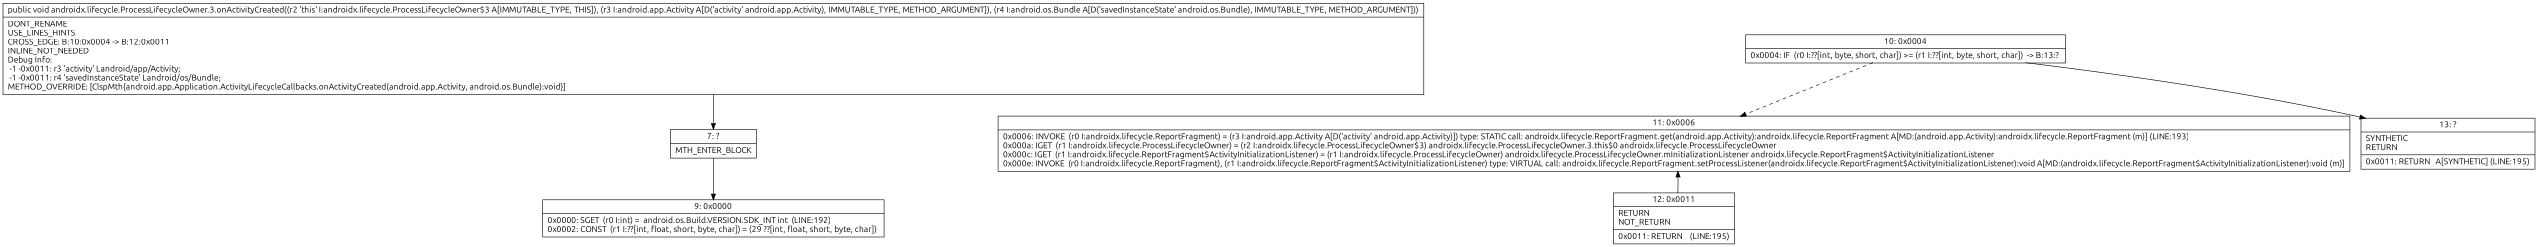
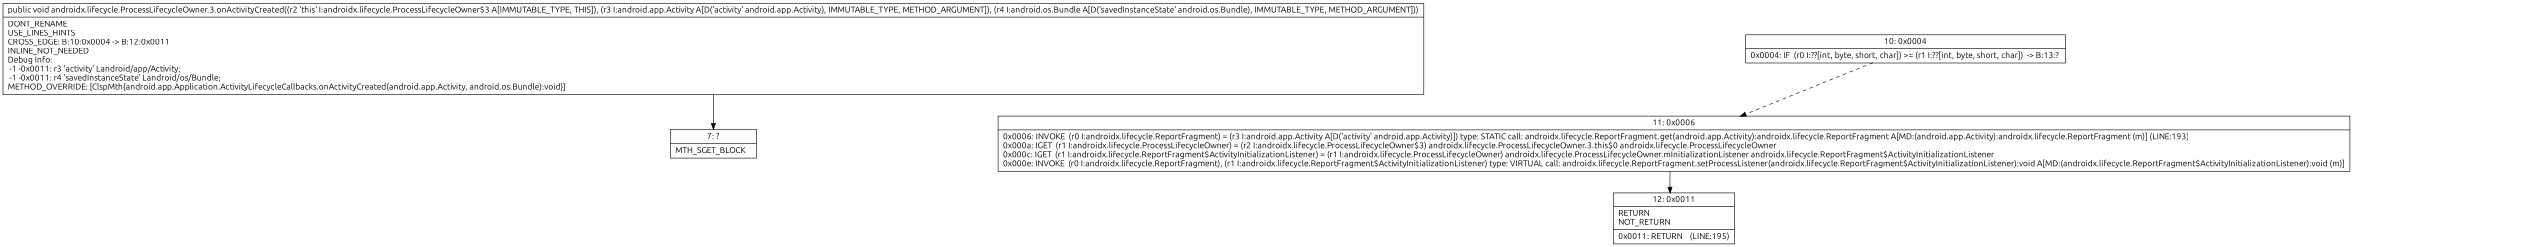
(2448, 144) -> none
(713, 151) -> (711, 151)
(1678, 185) -> (1670, 179)
(713, 218) -> none
